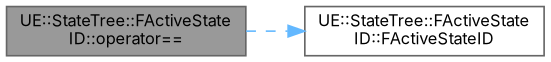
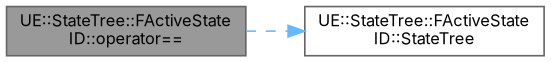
(424, 31) -> (424, 31)
